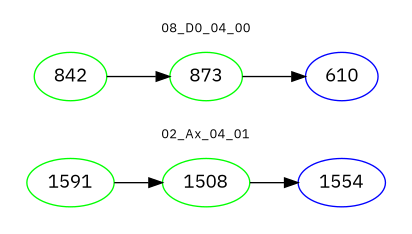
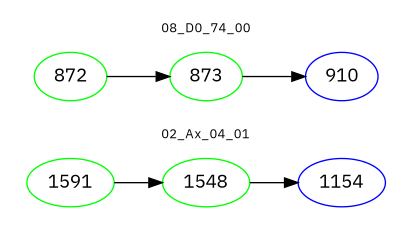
(206, 29) -> (206, 29)
(71, 77) -> (71, 77)
(342, 77) -> (342, 77)
(206, 183) -> (206, 183)
(342, 183) -> (342, 183)
